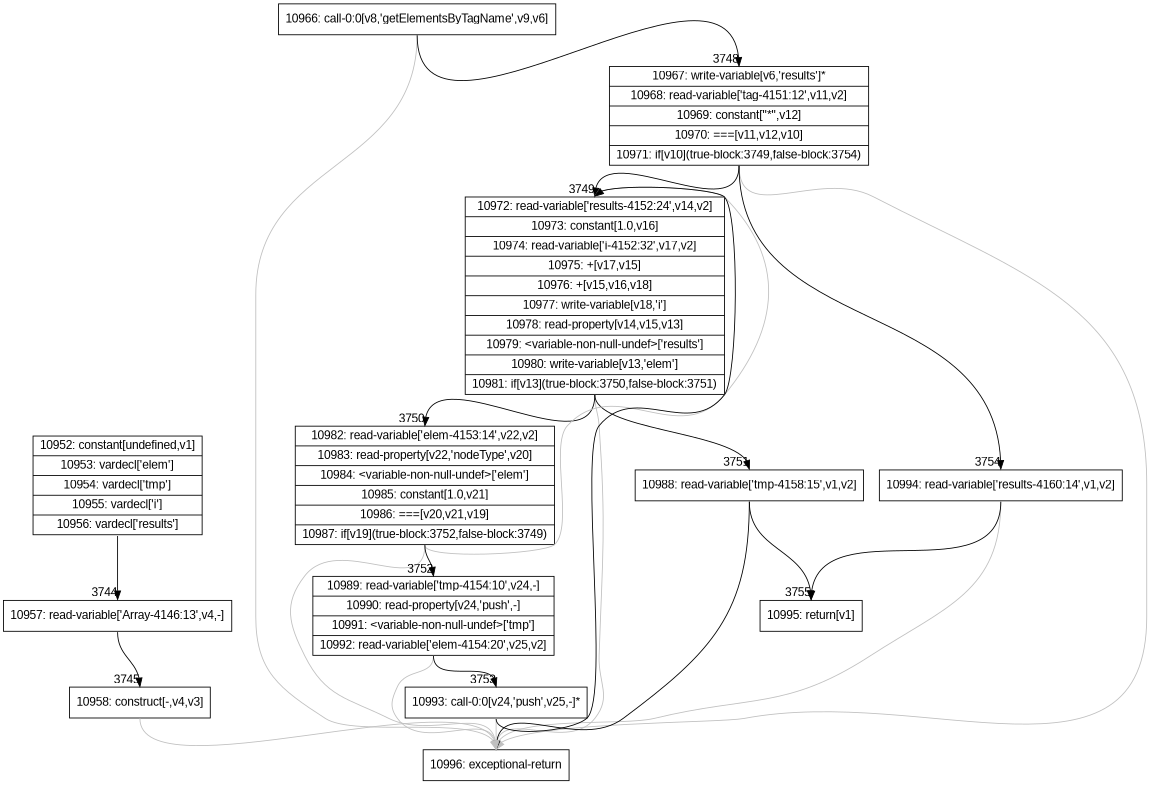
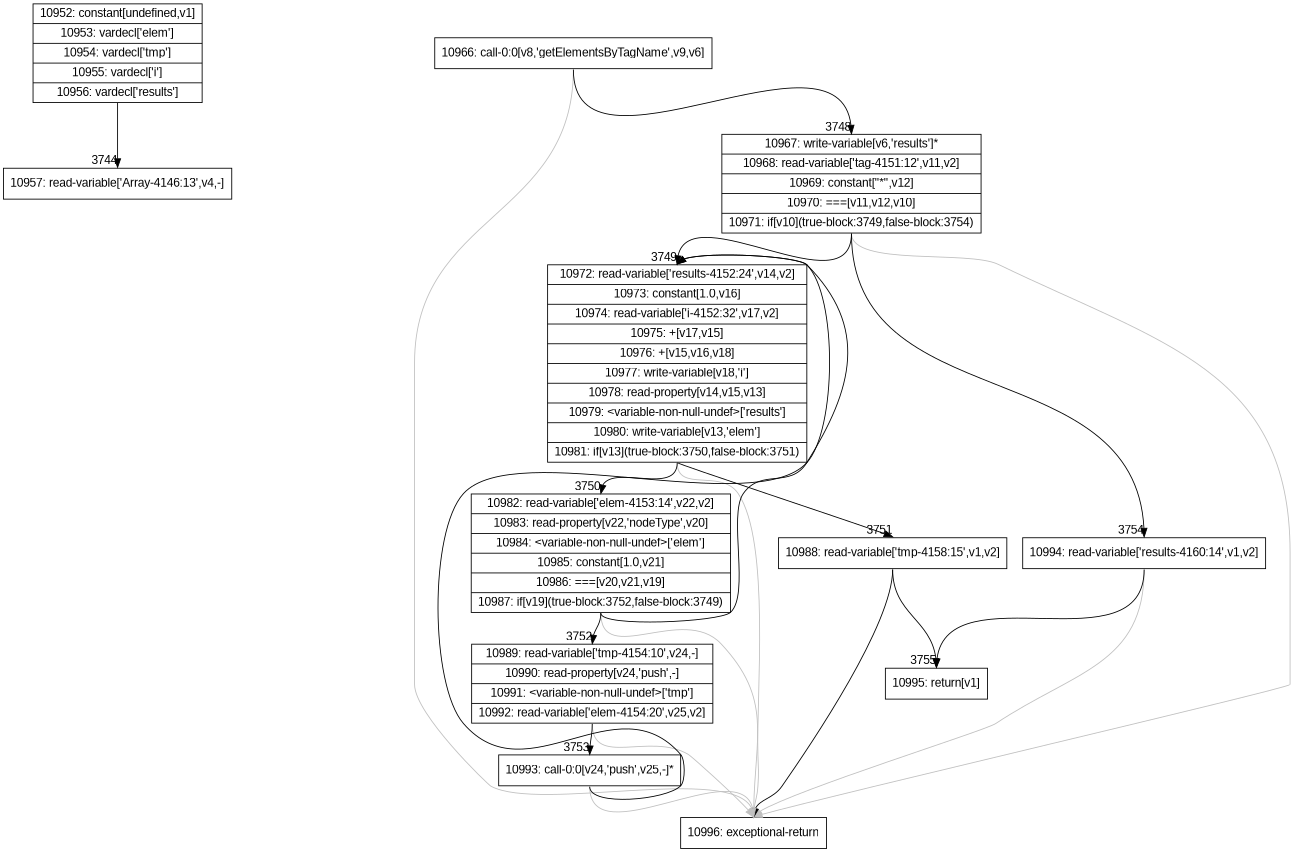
(735, 380) -> (834, 412)
(140, 703) -> none
